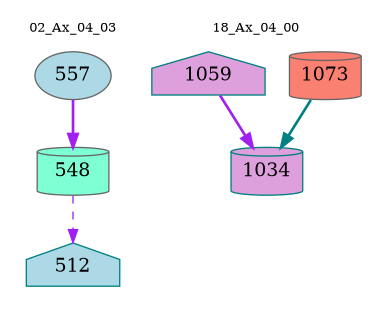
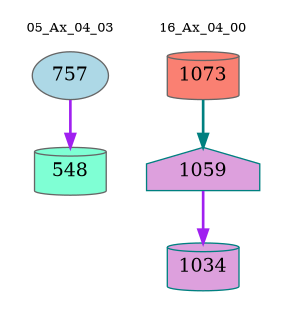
(73, 29) -> (70, 29)
(256, 29) -> (203, 29)
(73, 76) -> (70, 76)
(300, 118) -> (203, 117)
(73, 267) -> none
